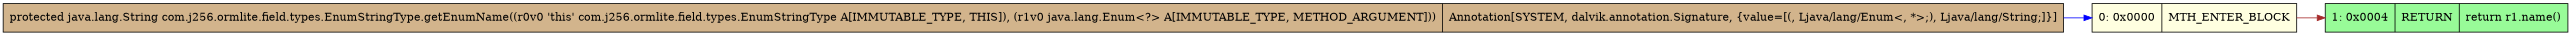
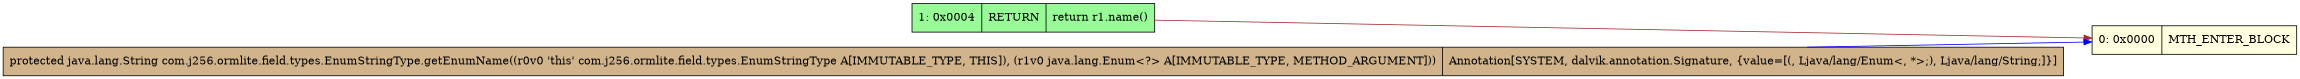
(2307, 18) -> (1619, 29)
